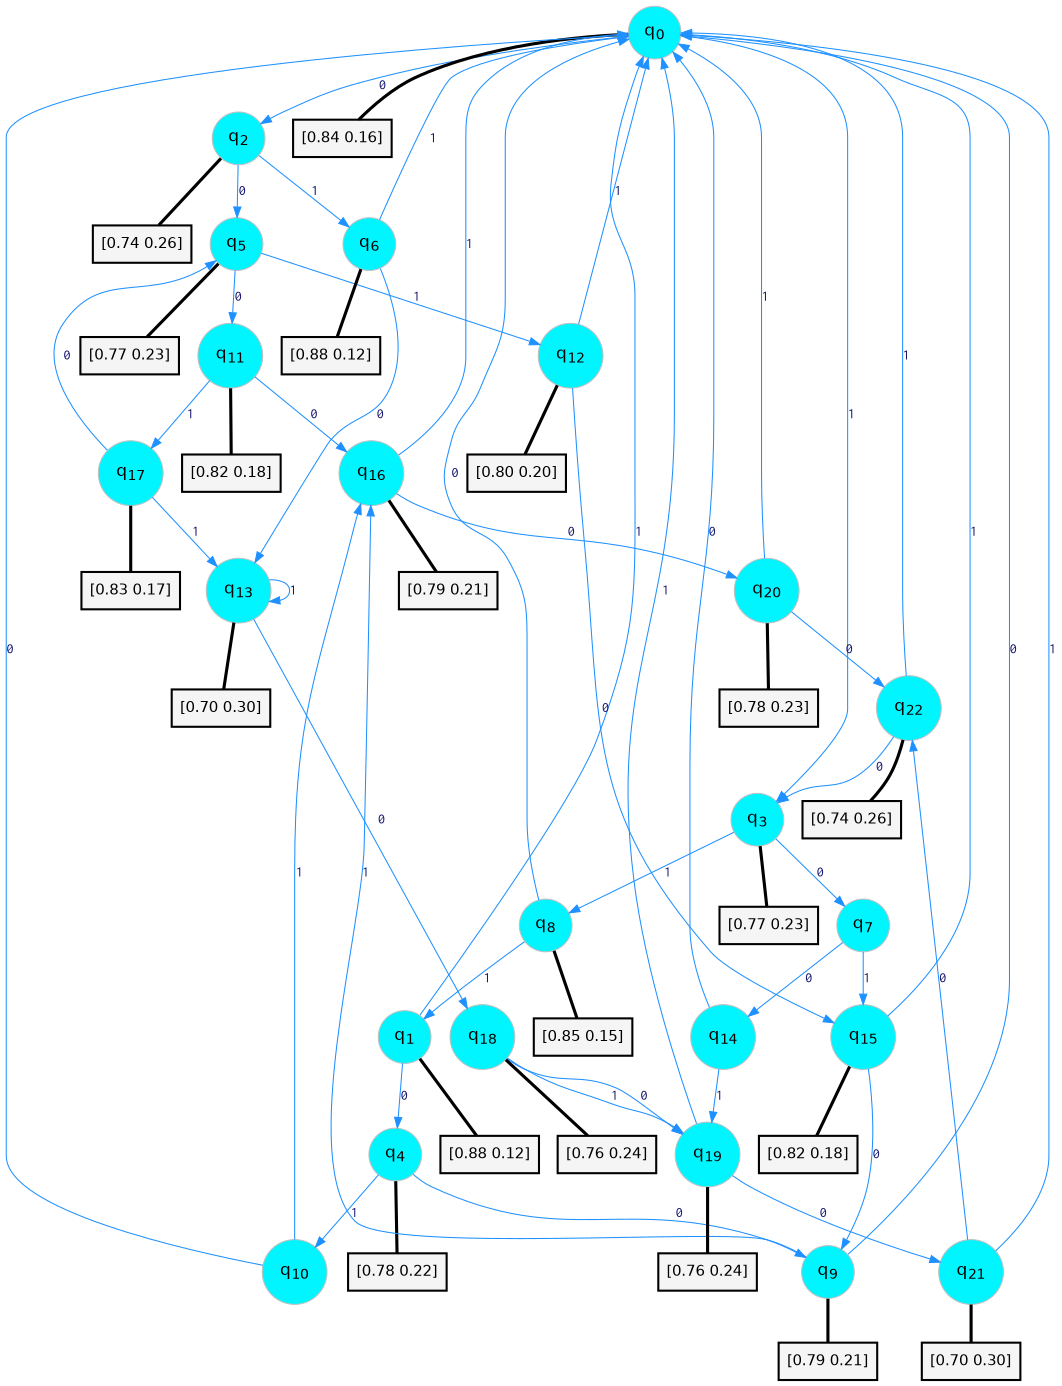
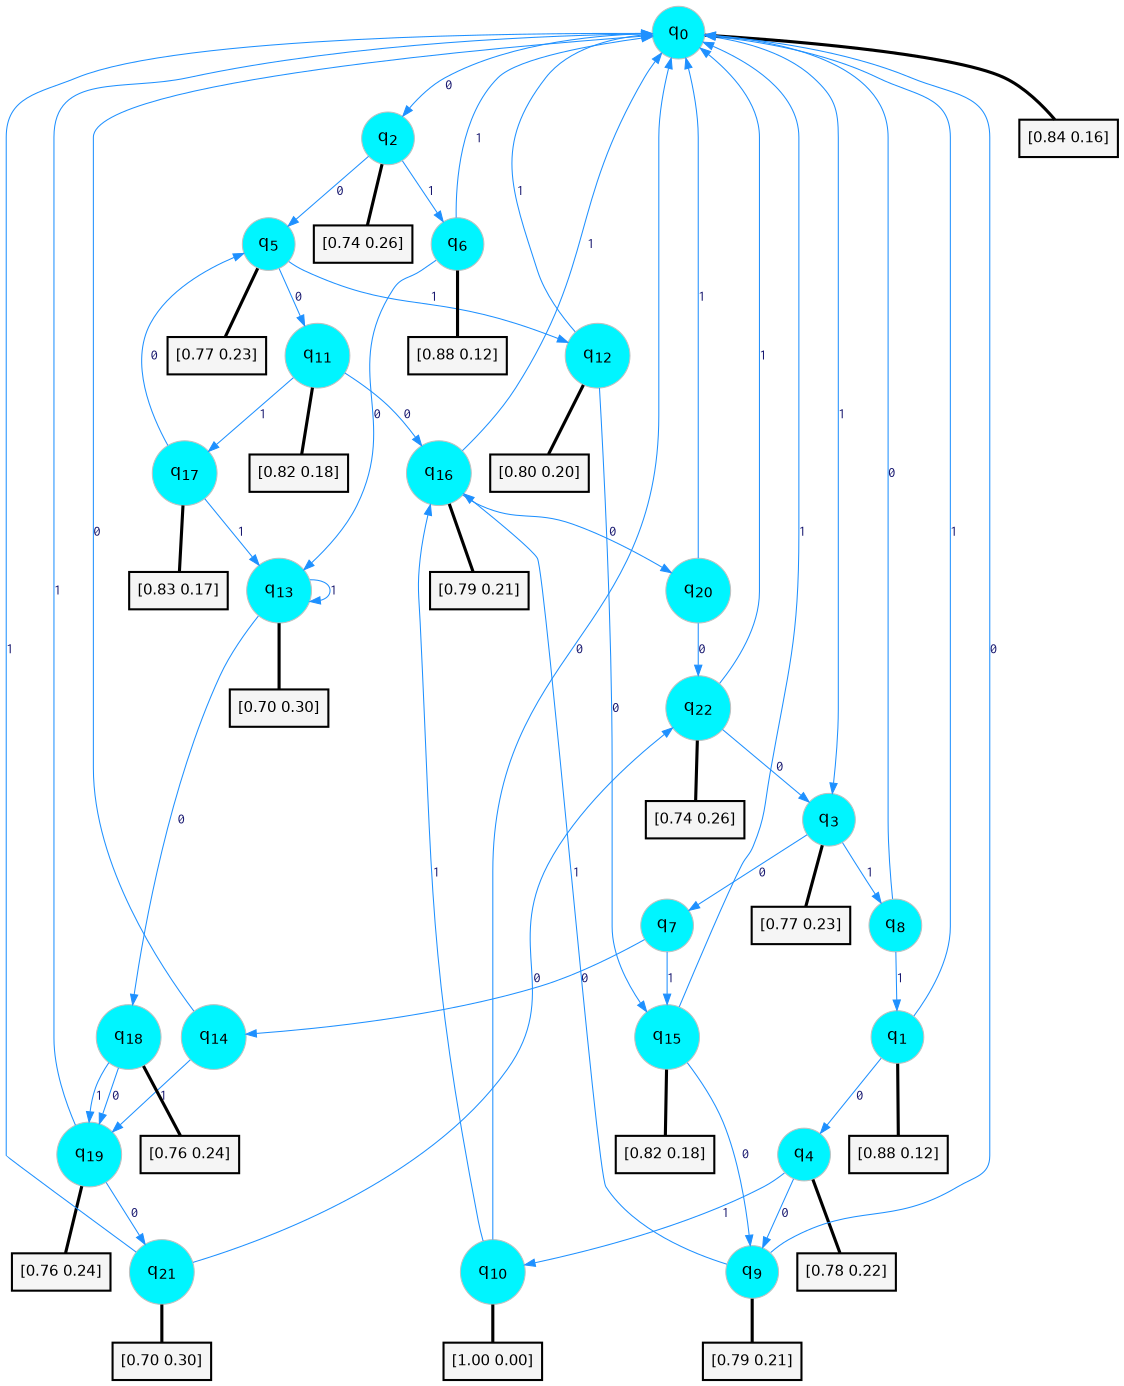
(769, 708) -> none
(583, 1037) -> none
none -> (493, 1361)
